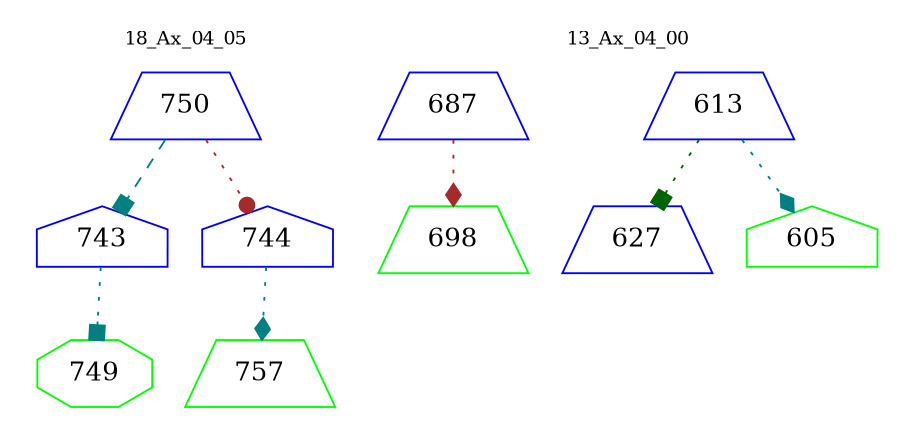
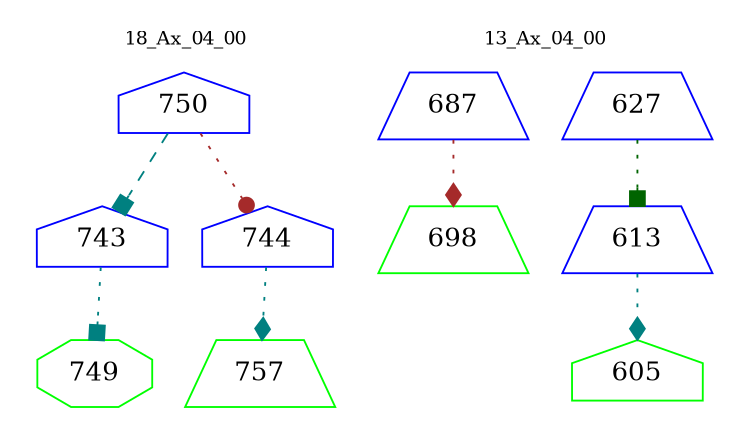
(186, 40) -> (186, 40)
(186, 106) -> (184, 106)
(683, 165) -> (637, 164)
